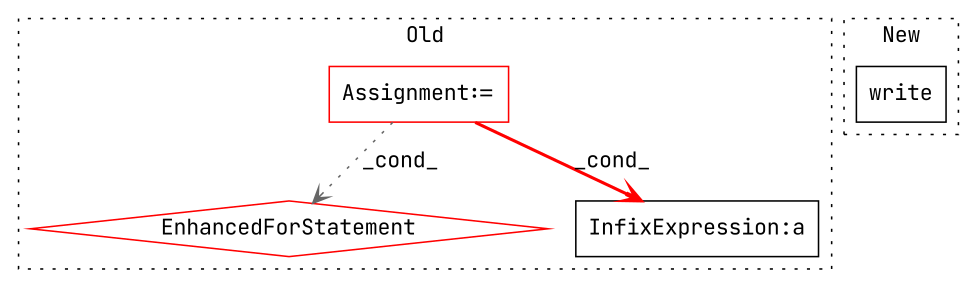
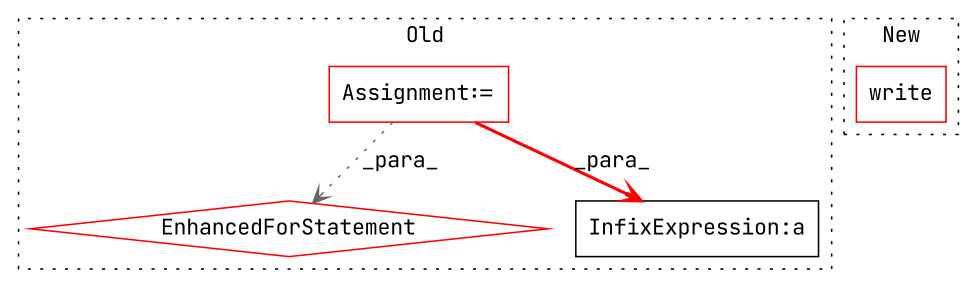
(901, 94) -> (901, 94)
(400, 162) -> (400, 162)
(612, 162) -> (612, 162)
